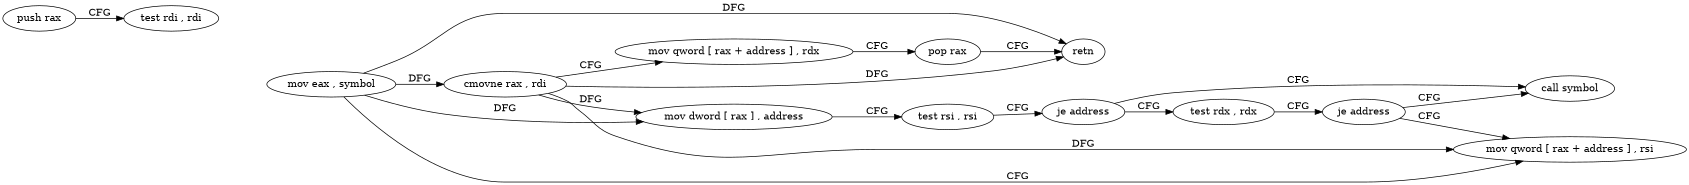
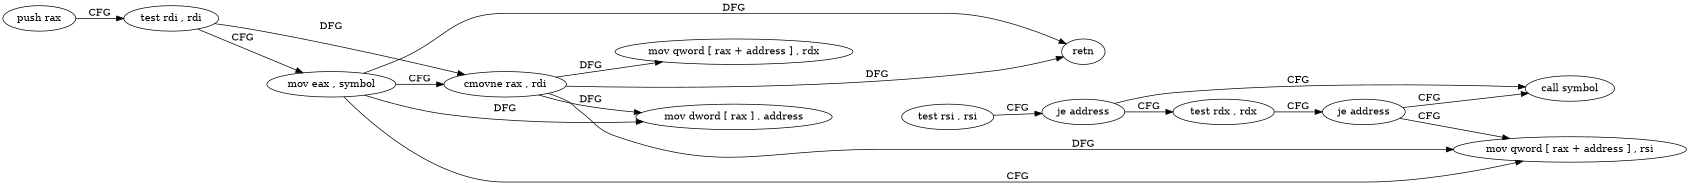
none -> (337, 46)
none -> (247, 50)
(948, 52) -> none
(591, 66) -> (591, 66)
(420, 79) -> (420, 79)
(863, 117) -> none
